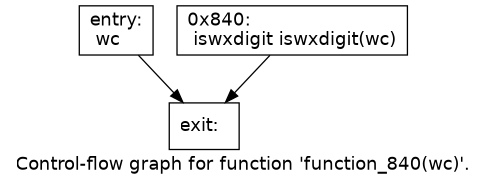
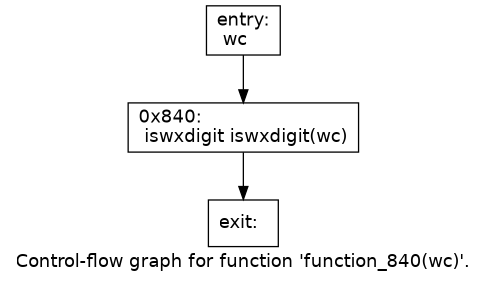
(156, 74) -> (243, 72)
